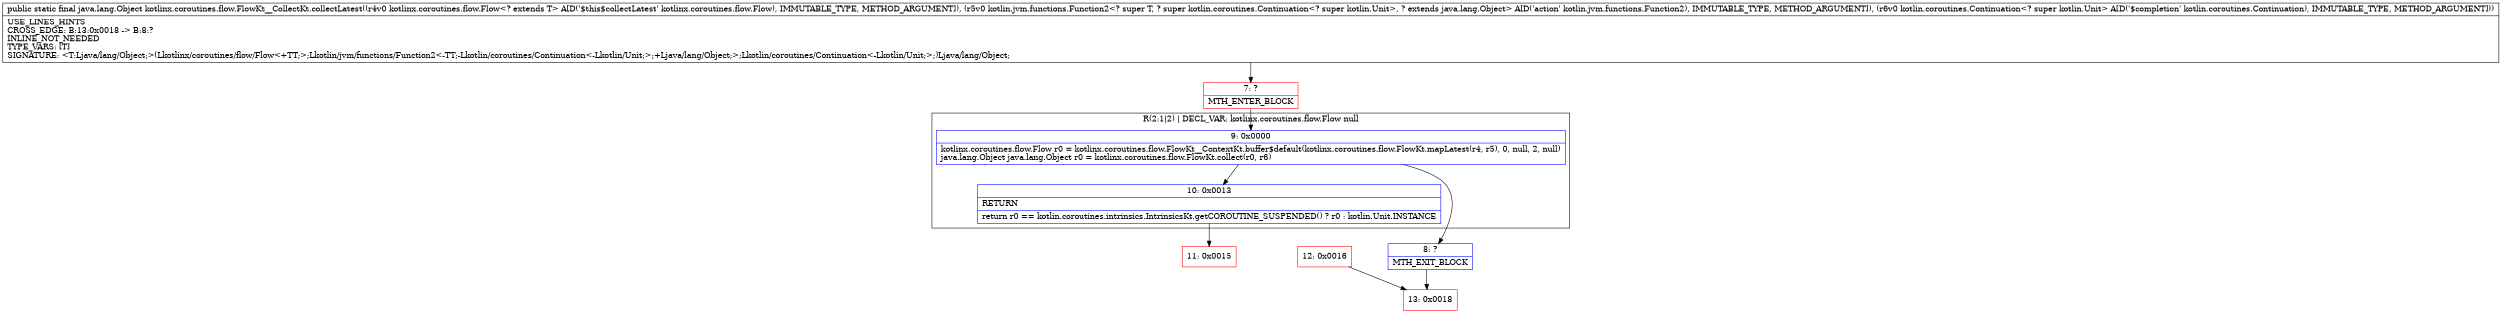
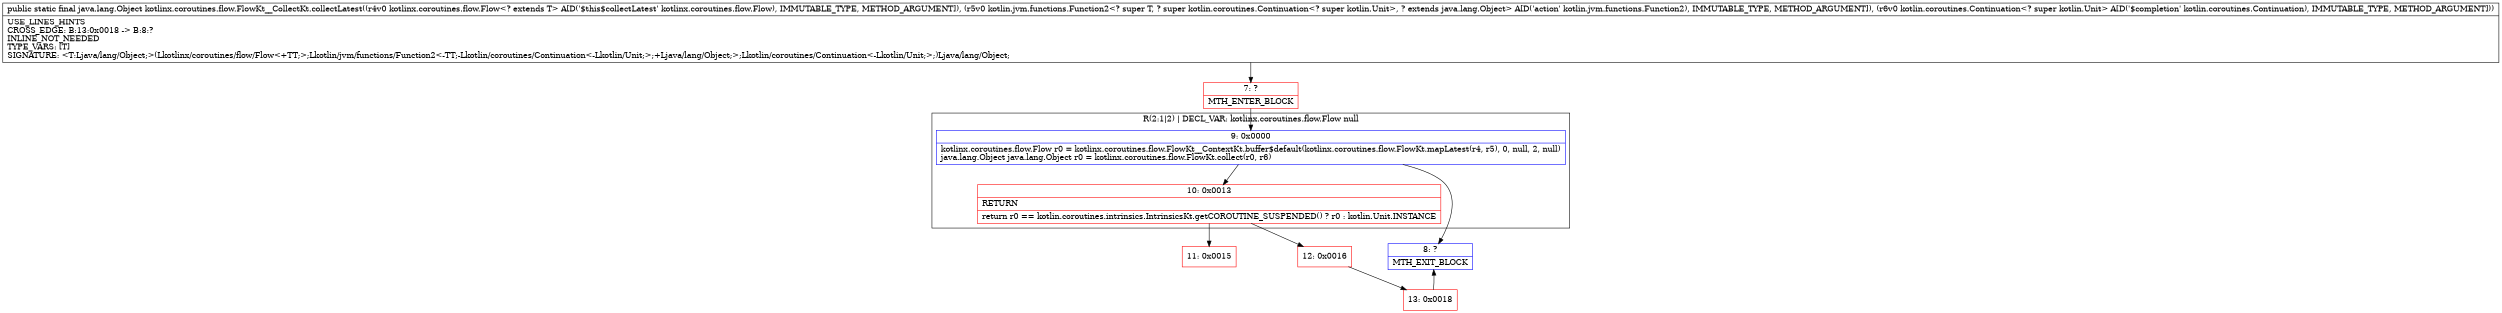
(1209, 204) -> (1209, 204)
none -> (1275, 234)
(1427, 277) -> (1434, 283)
